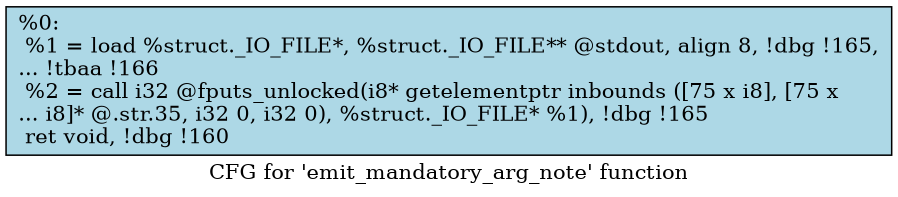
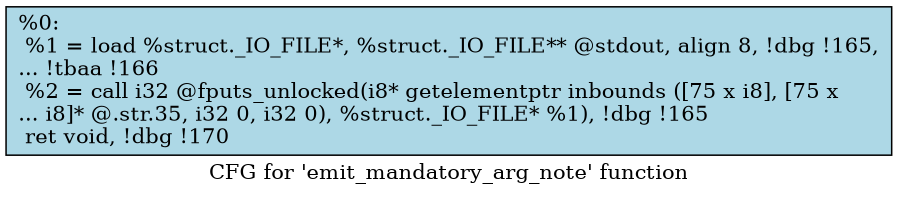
(124, 137) -> (124, 137)
